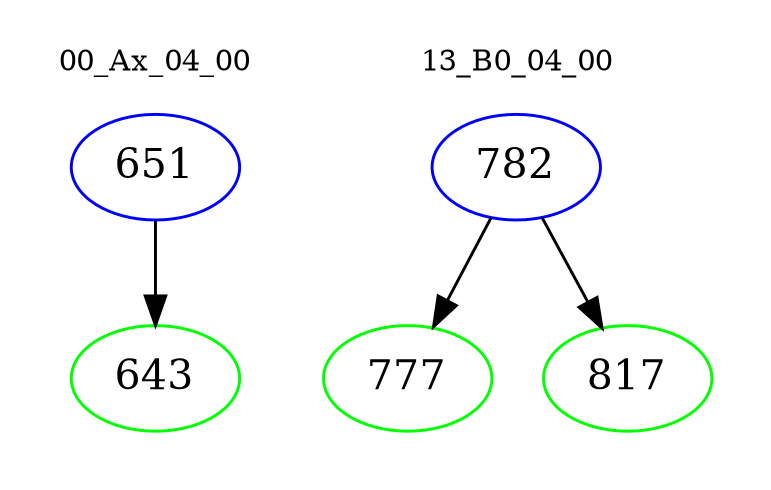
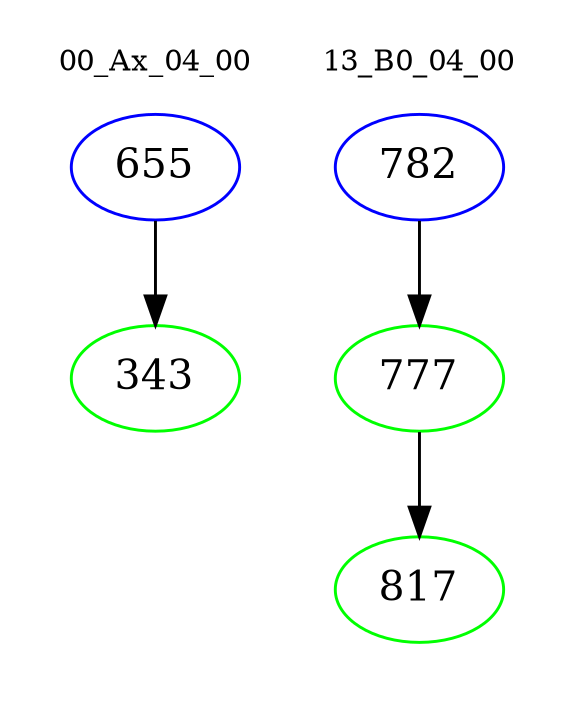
(155, 167) -> (155, 167)
(565, 260) -> (419, 470)
(155, 378) -> (155, 378)
